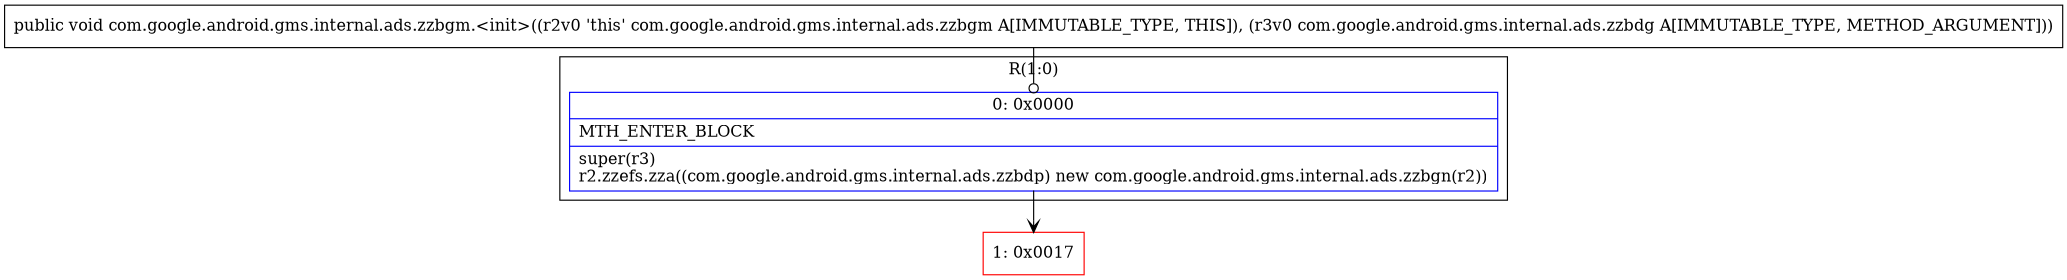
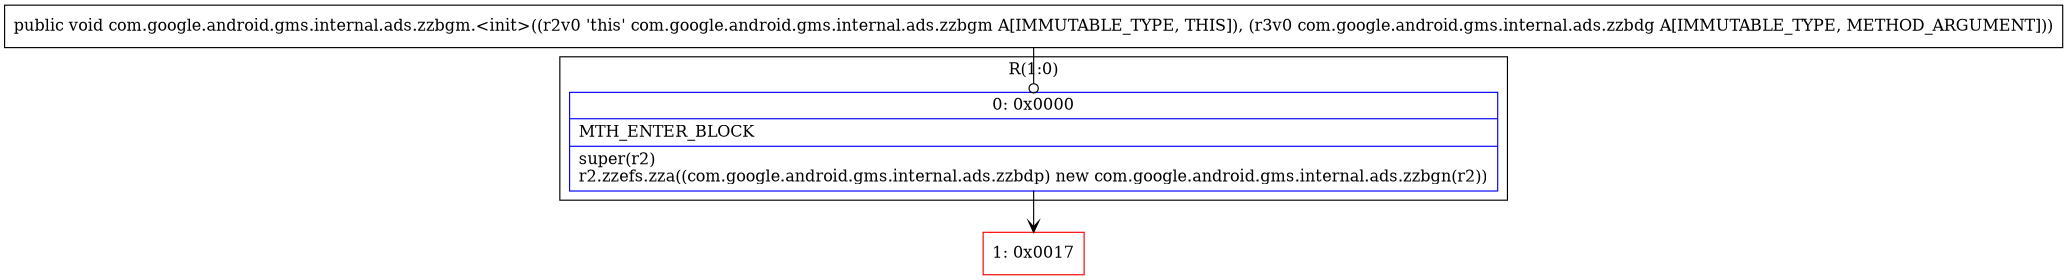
(617, 159) -> (617, 159)
